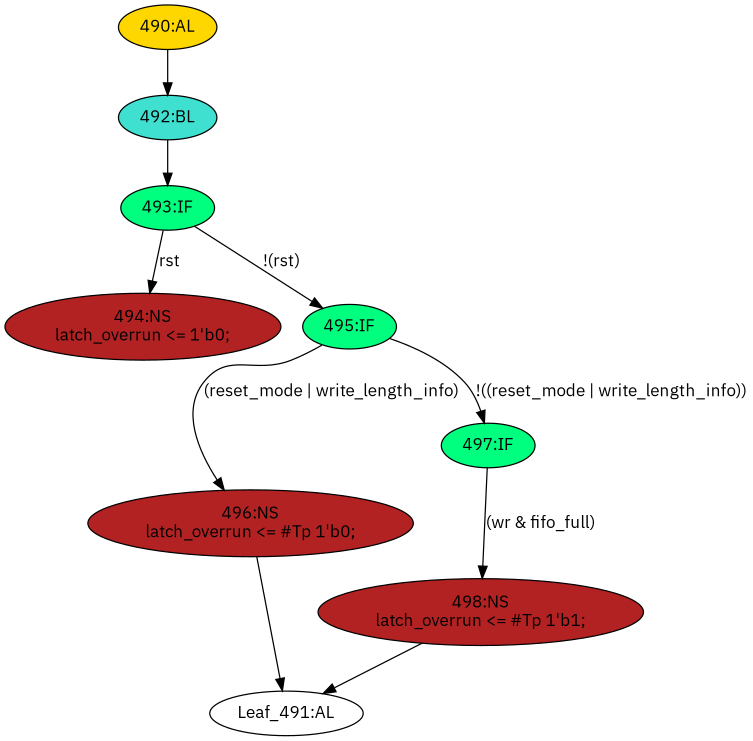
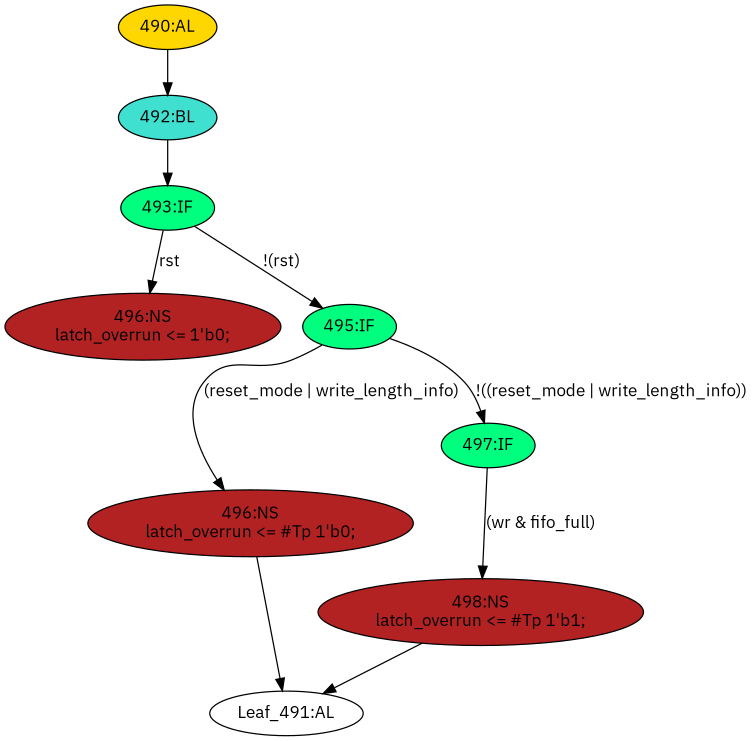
(143, 327) -> (143, 327)
